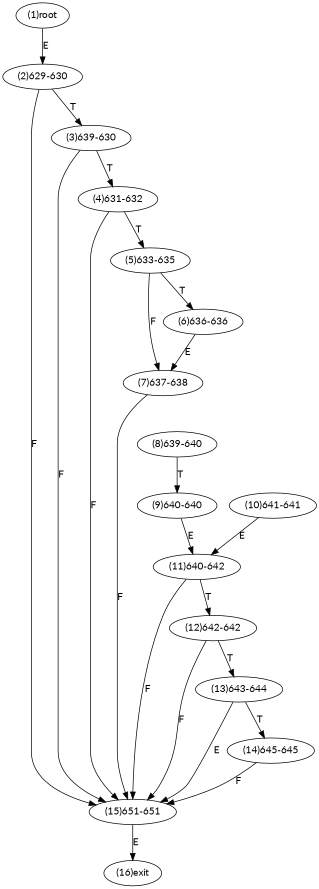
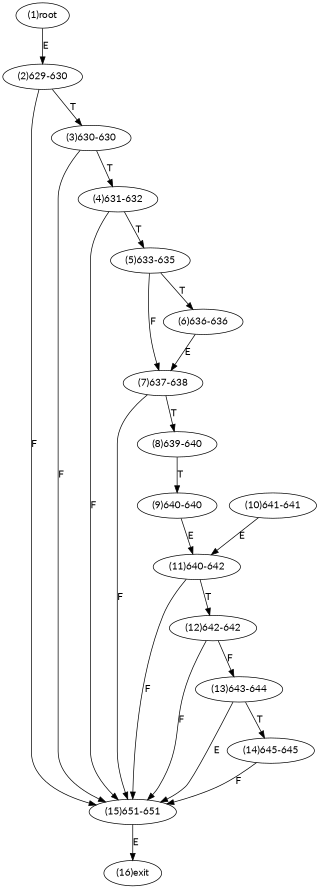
(91, 138) -> (91, 138)
none -> (169, 410)
(230, 659) -> (230, 659)
